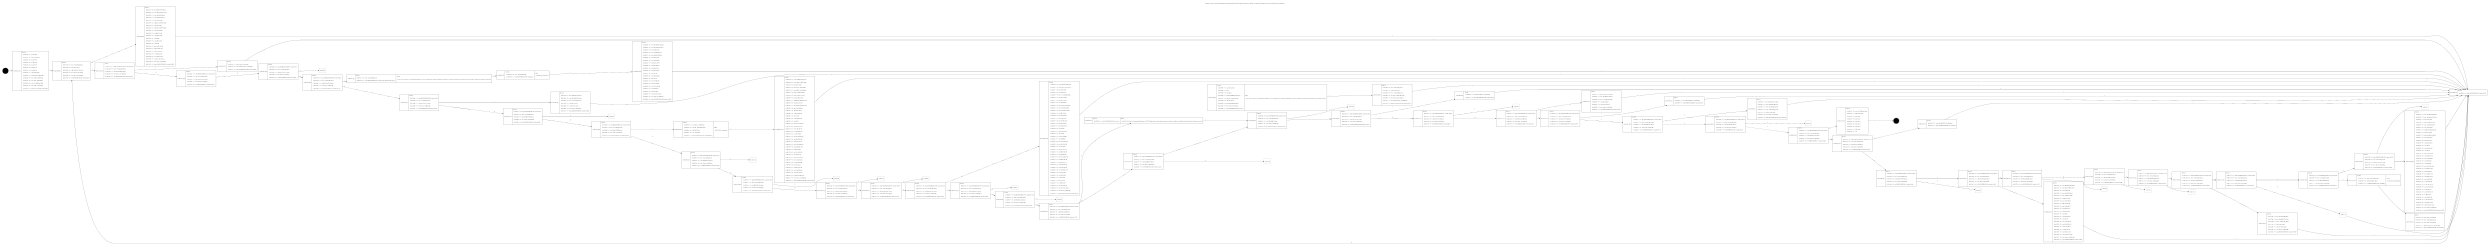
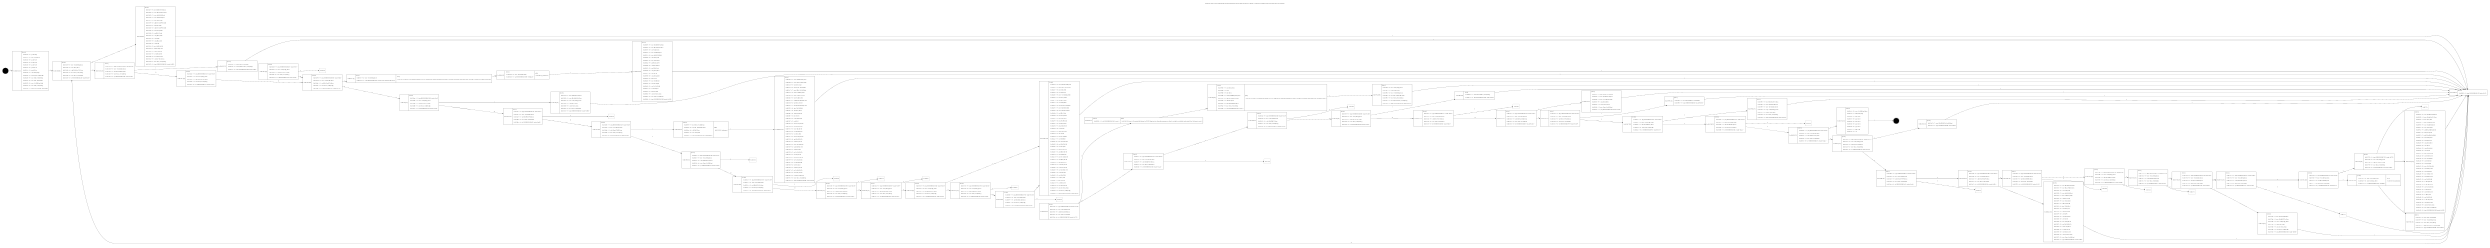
(237, 75) -> (259, 82)
(1225, 120) -> (1183, 113)
(1037, 205) -> (1036, 189)
